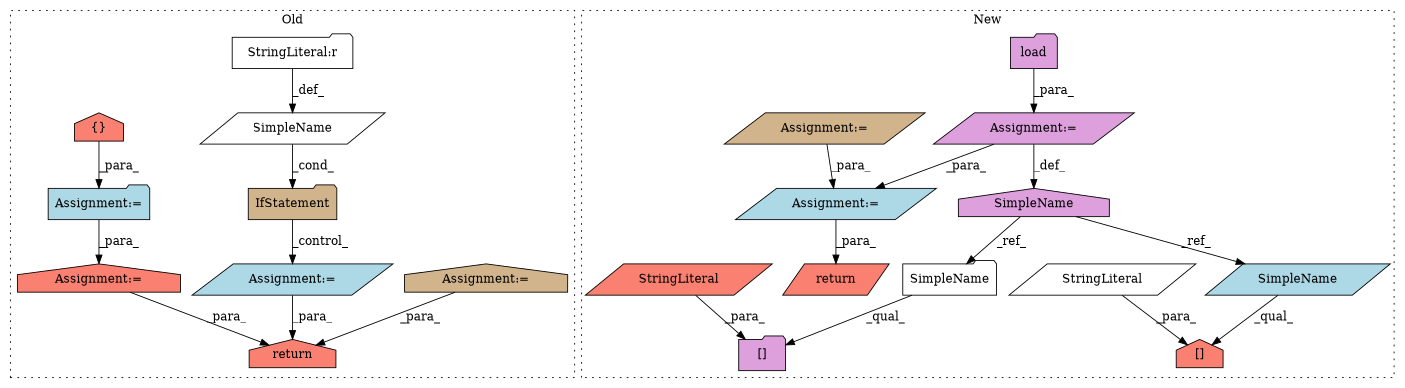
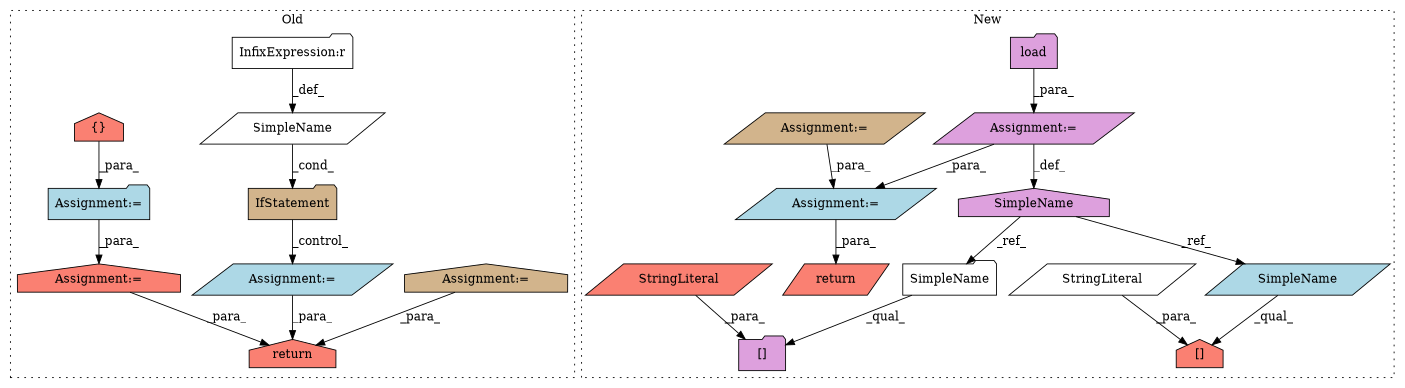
(293, 53) -> (293, 53)
